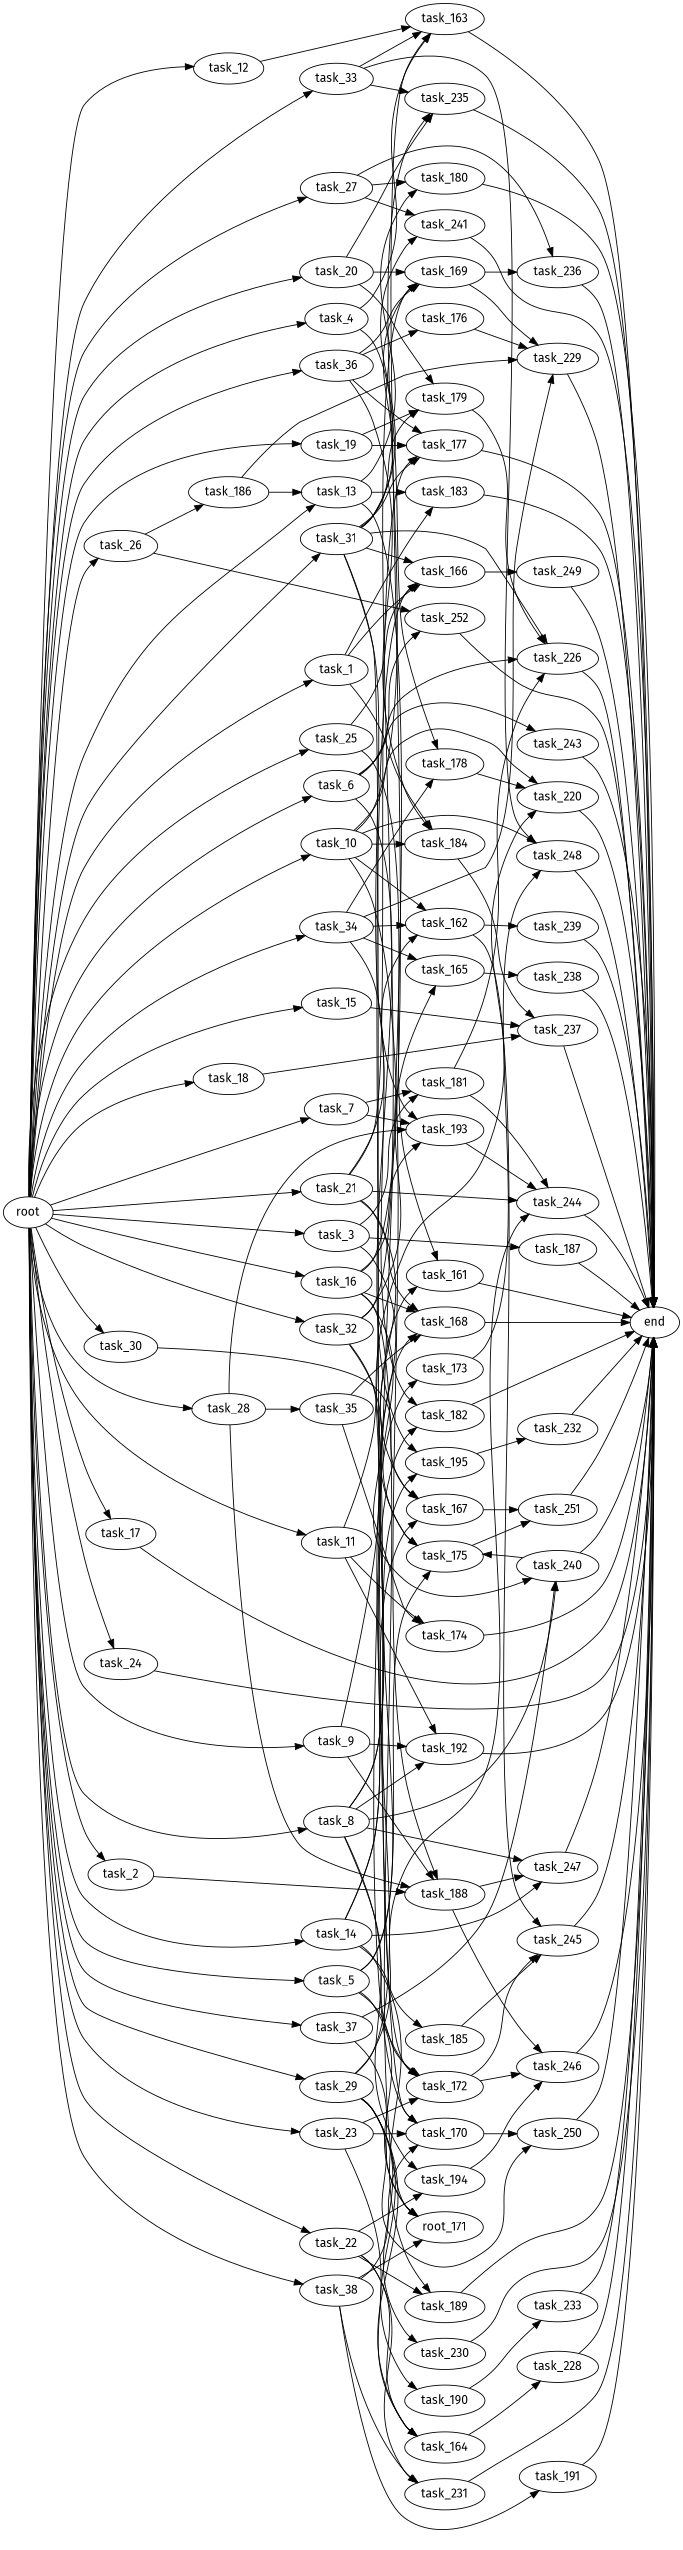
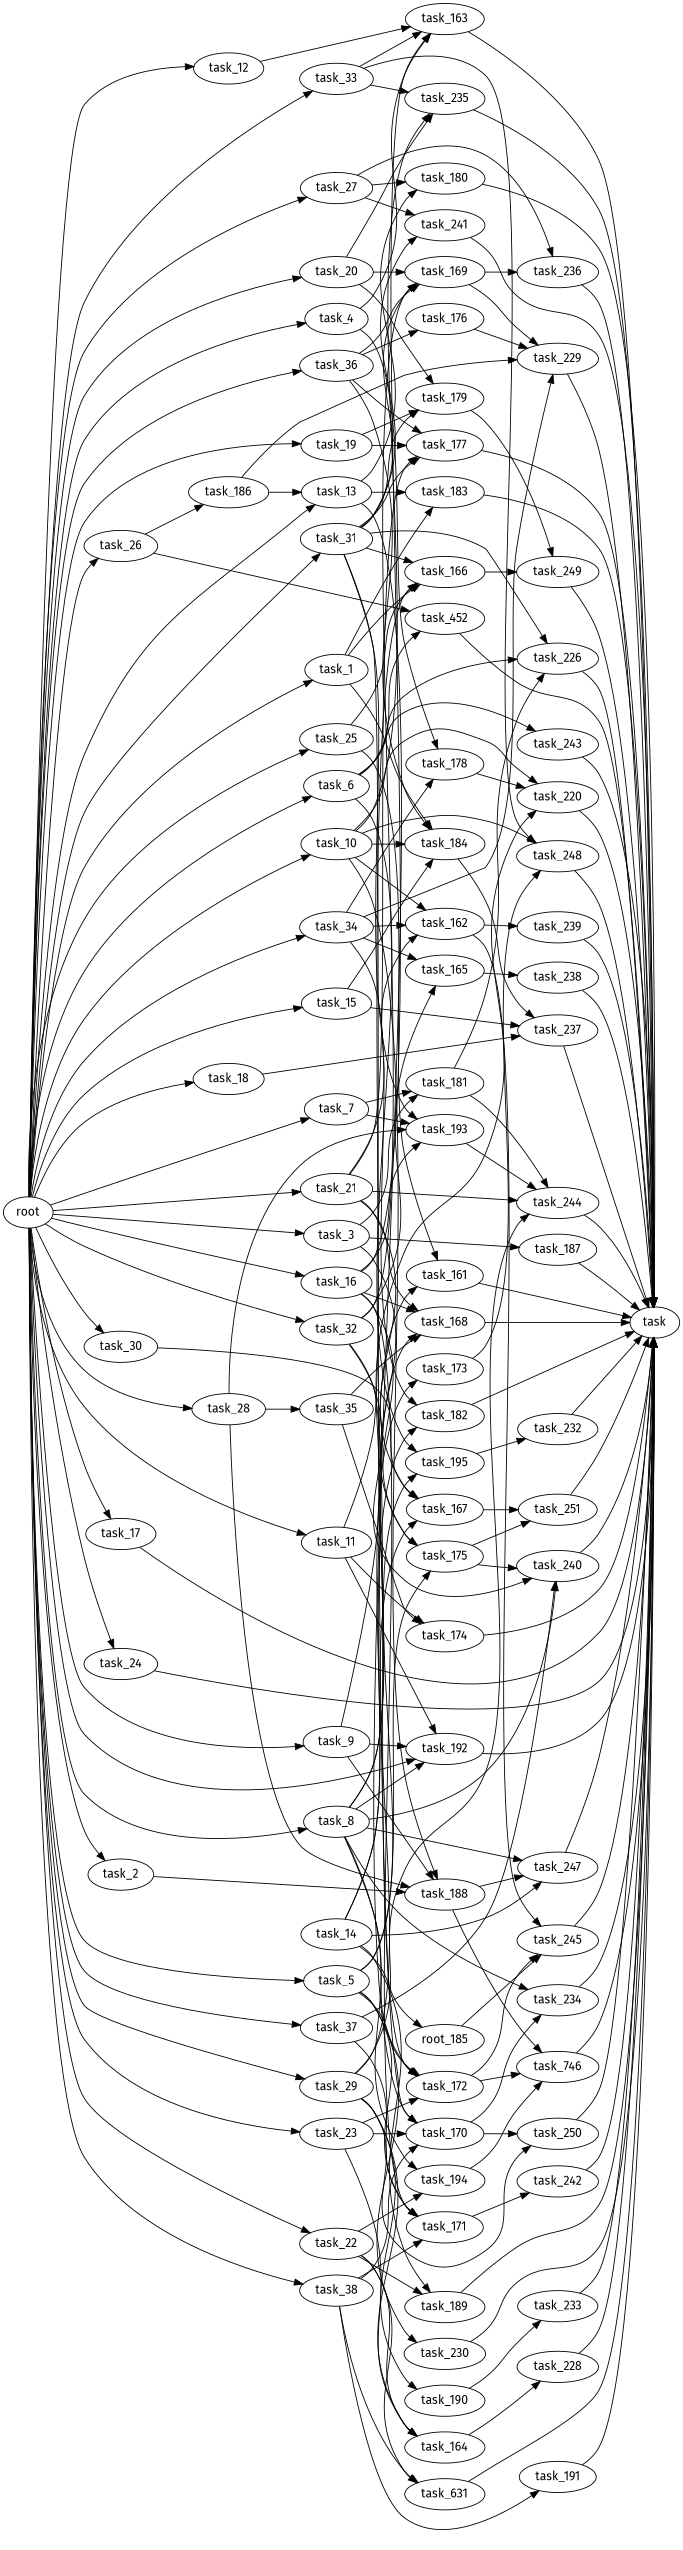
(506, 522) -> (520, 473)
(445, 619) -> (445, 619)
none -> (370, 955)
(655, 1323) -> (655, 1323)
(510, 1556) -> (491, 1566)
(60, 1811) -> (61, 1652)
none -> (558, 2000)
(445, 2040) -> (445, 2040)
(558, 2067) -> (558, 2067)
none -> (558, 2181)
(389, 2217) -> (389, 2163)
(445, 2227) -> (445, 2227)
(445, 2494) -> (445, 2494)
